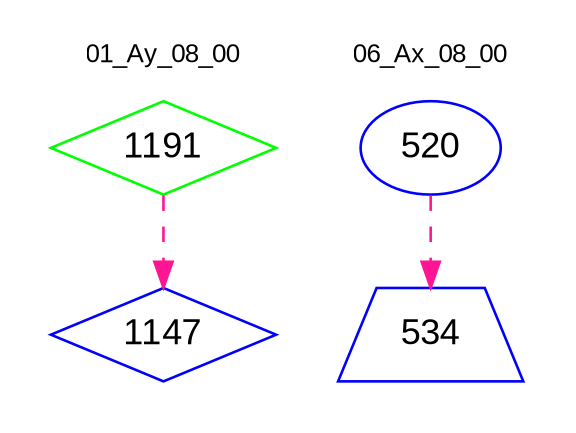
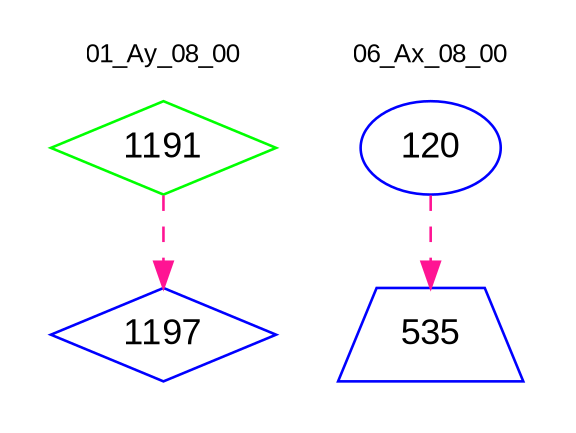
(431, 148) -> (431, 148)
(163, 335) -> (163, 335)
(431, 335) -> (431, 335)
